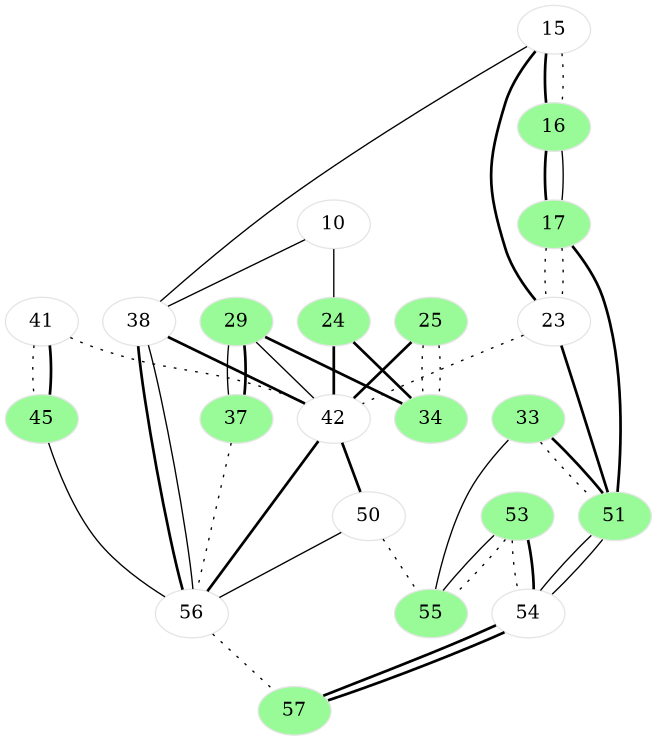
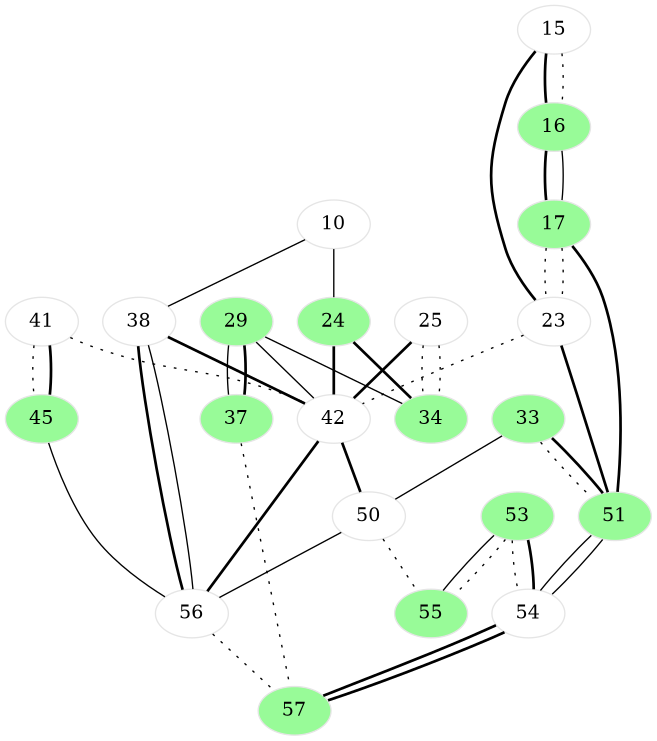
(337, 164) -> none
(431, 322) -> (431, 322)
(323, 365) -> (323, 365)
(461, 509) -> (449, 468)
(214, 516) -> (264, 559)
